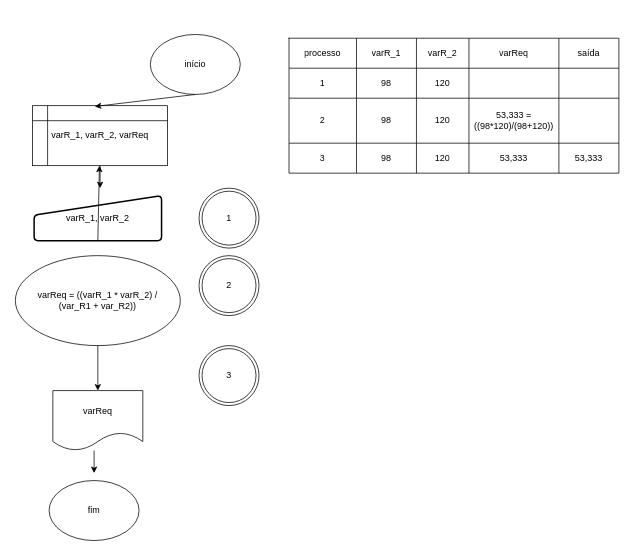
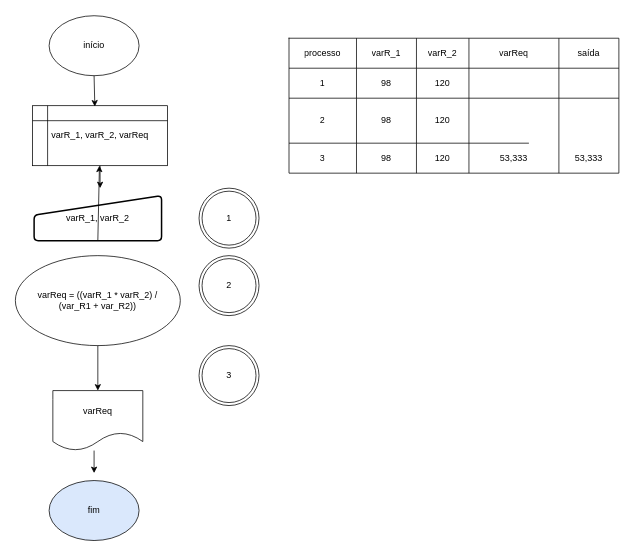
(195, 64) -> (94, 45)
(514, 120) -> none
(94, 510) -> (94, 510)
